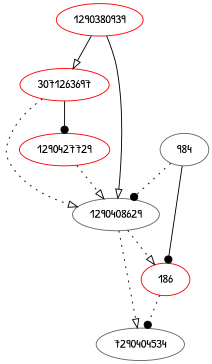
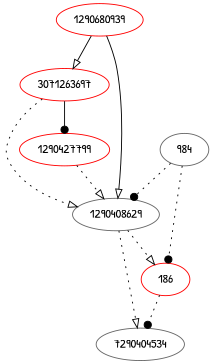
(100, 20) -> (100, 20)
(65, 150) -> (65, 150)
(176, 211) -> (176, 211)
